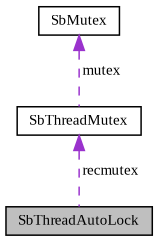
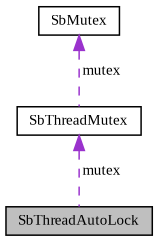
(109, 171) -> (100, 171)
